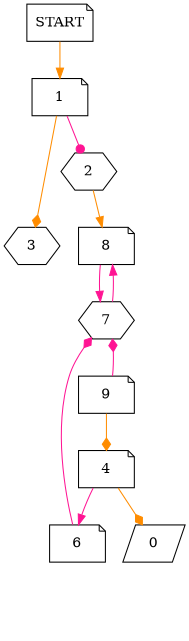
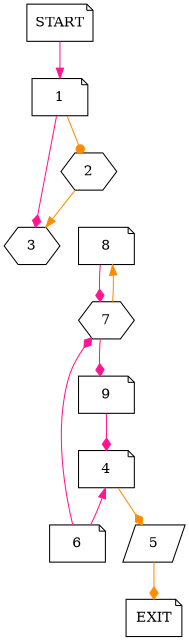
(60, 55) -> (60, 55)
(73, 131) -> (73, 131)
(47, 165) -> (47, 165)
(96, 204) -> (64, 205)
(100, 278) -> (100, 278)
(113, 288) -> (113, 288)
(113, 364) -> (100, 351)
(106, 426) -> (106, 426)
(87, 501) -> (97, 512)
(154, 544) -> (154, 544)
none -> (154, 618)
